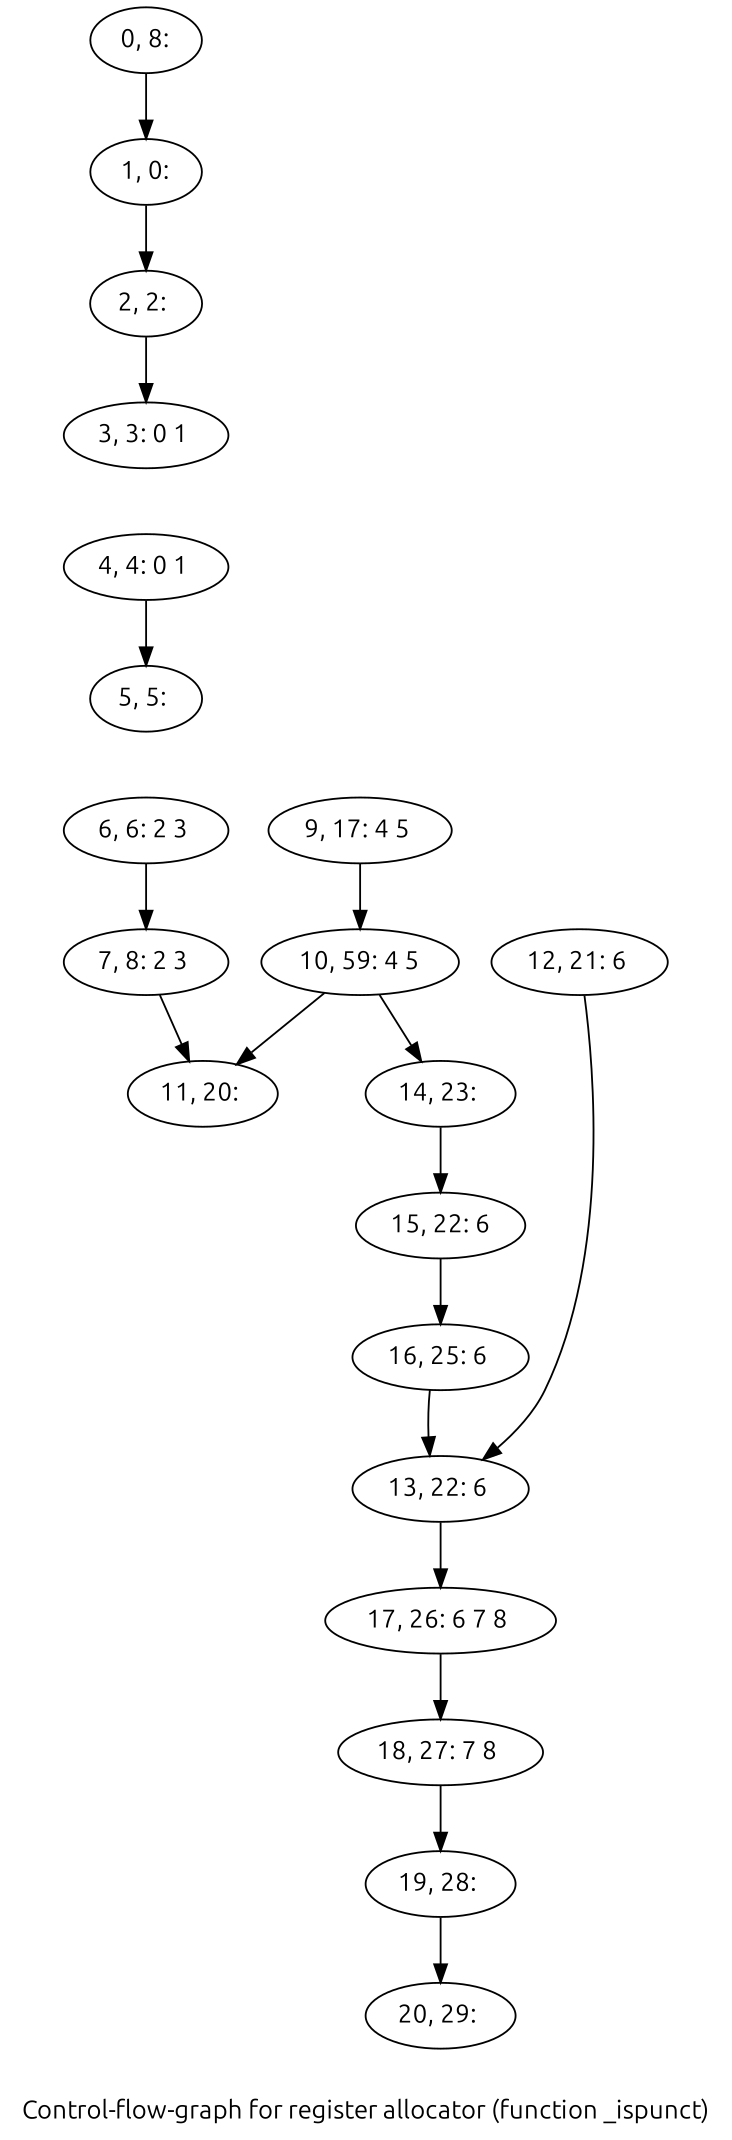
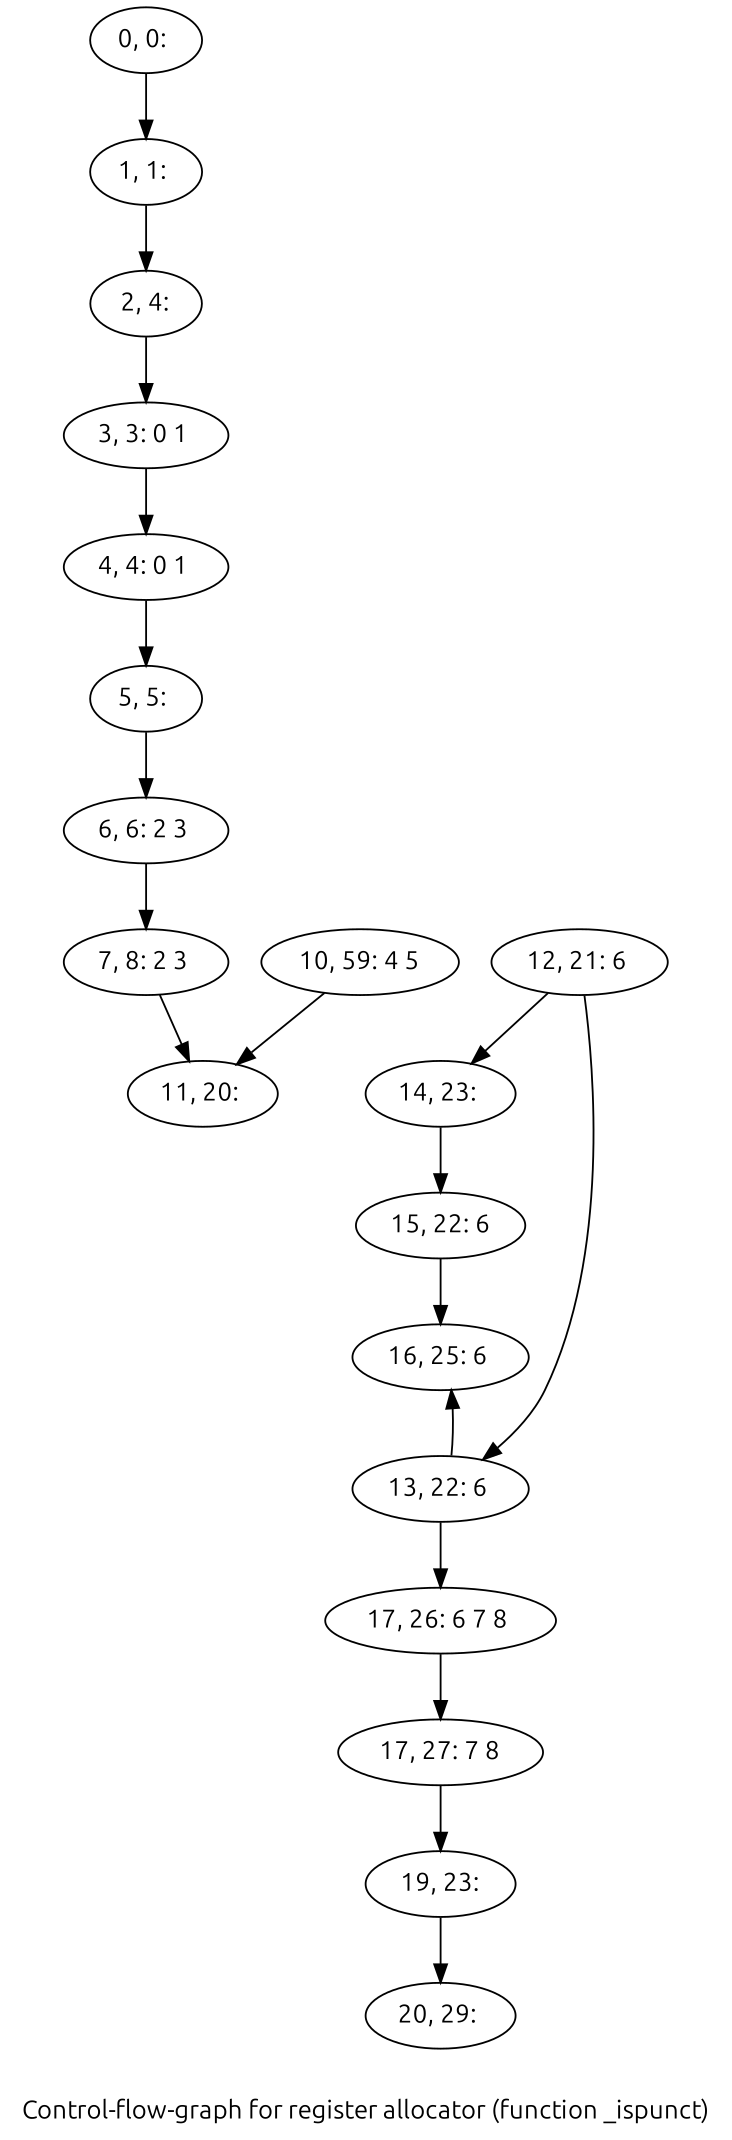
(146, 40) -> (146, 40)
(146, 172) -> (146, 172)
(146, 304) -> (146, 304)
none -> (146, 492)
none -> (146, 756)
(360, 830) -> none
(395, 1020) -> (517, 1022)
(428, 1414) -> (453, 1432)
(441, 1752) -> (441, 1752)
(441, 1884) -> (441, 1884)
